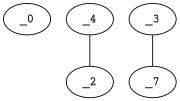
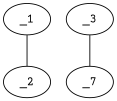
(27, 19) -> none
(90, 19) -> (27, 19)
